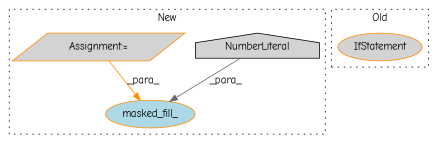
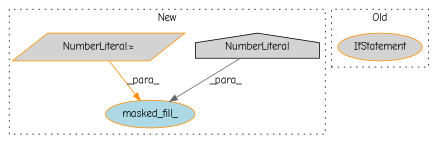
(99, 47) -> (99, 47)
